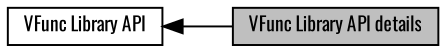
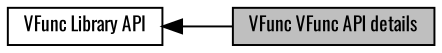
(336, 26) -> (334, 26)
